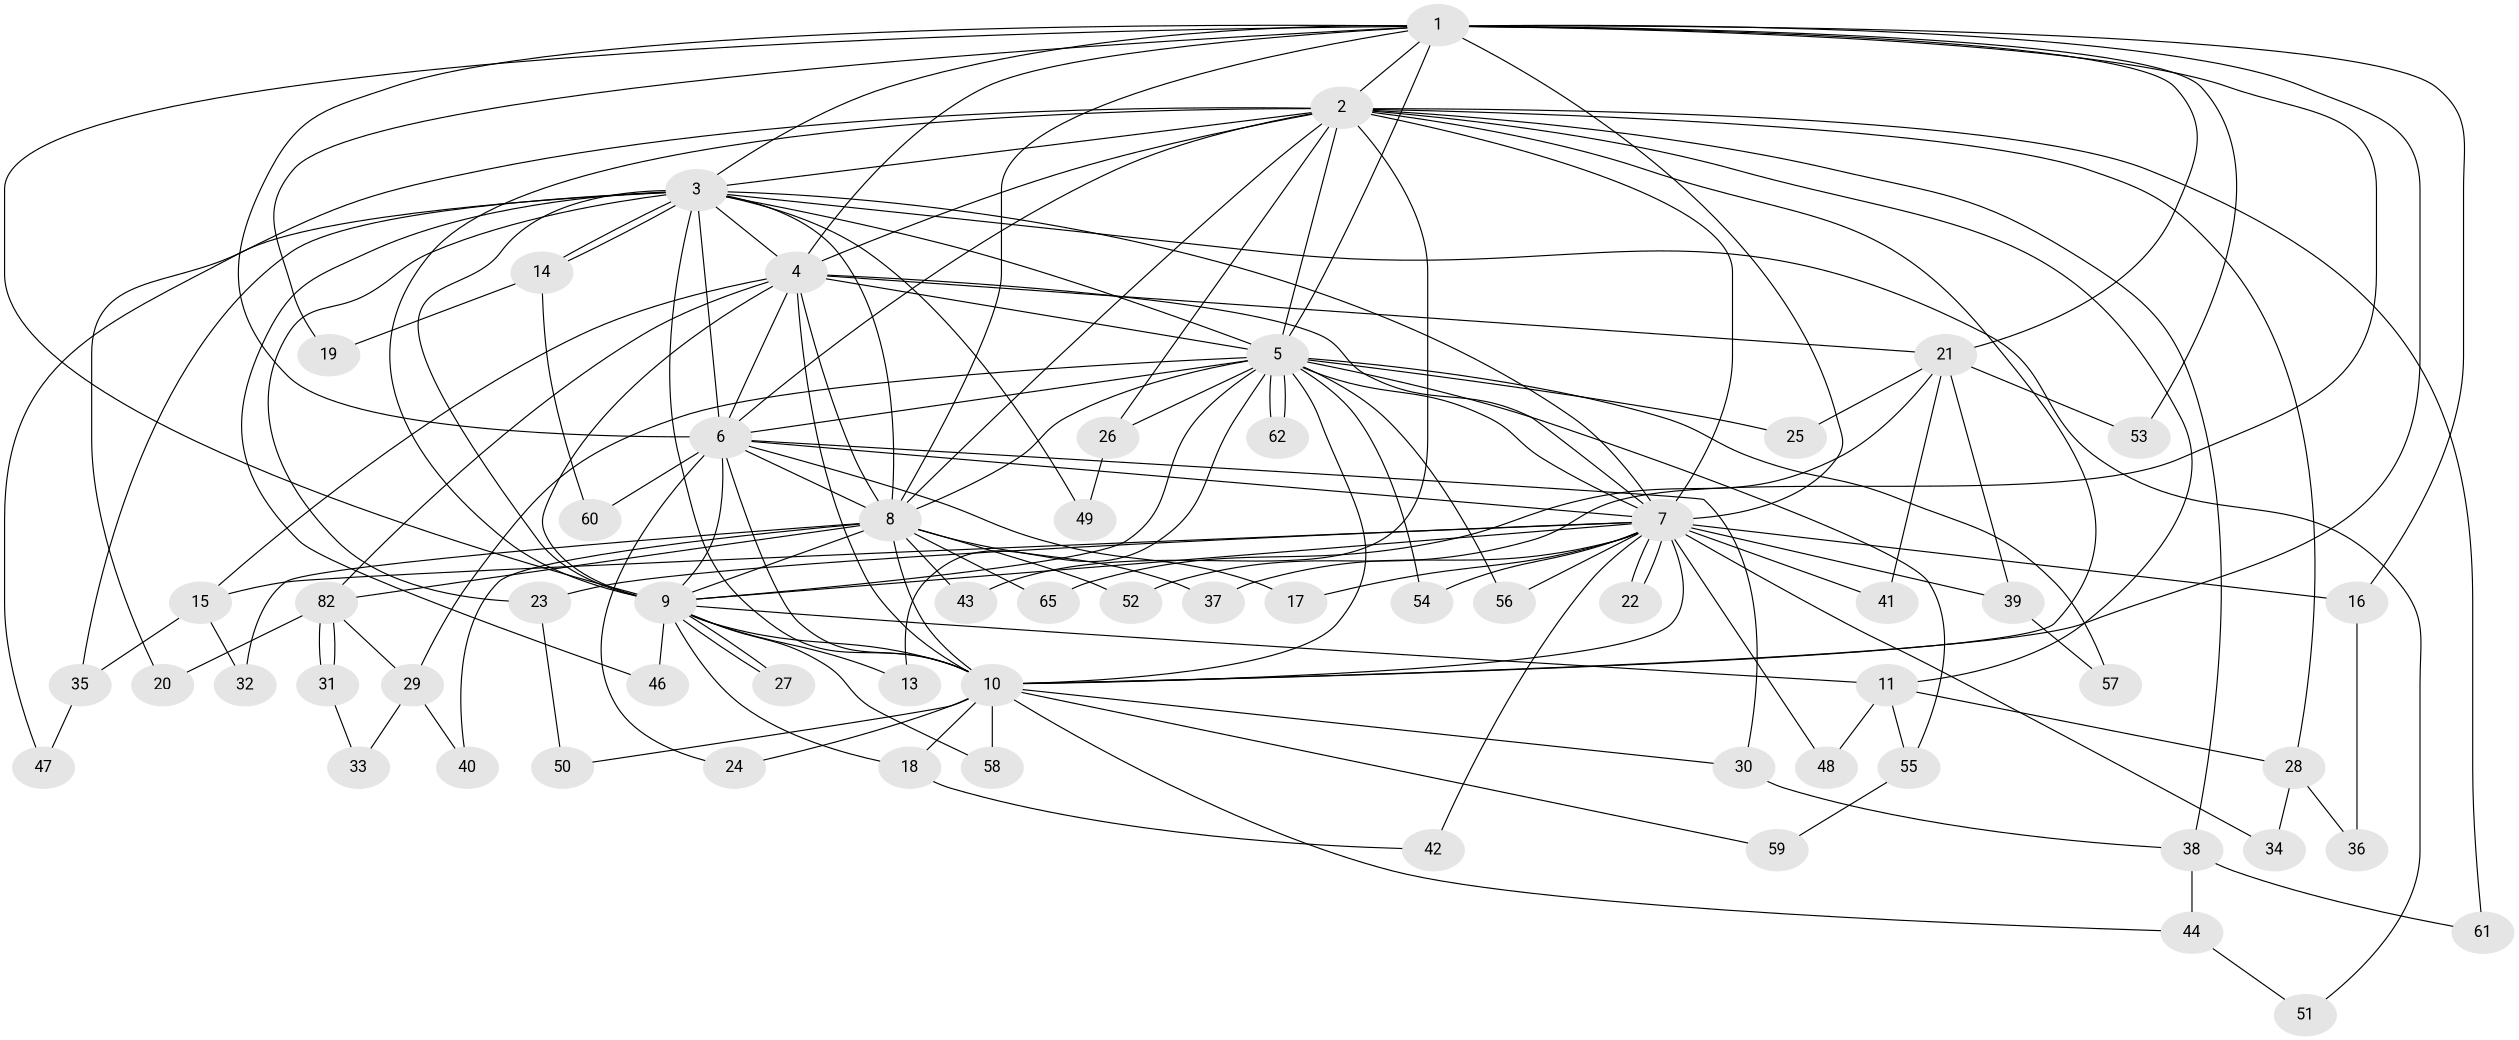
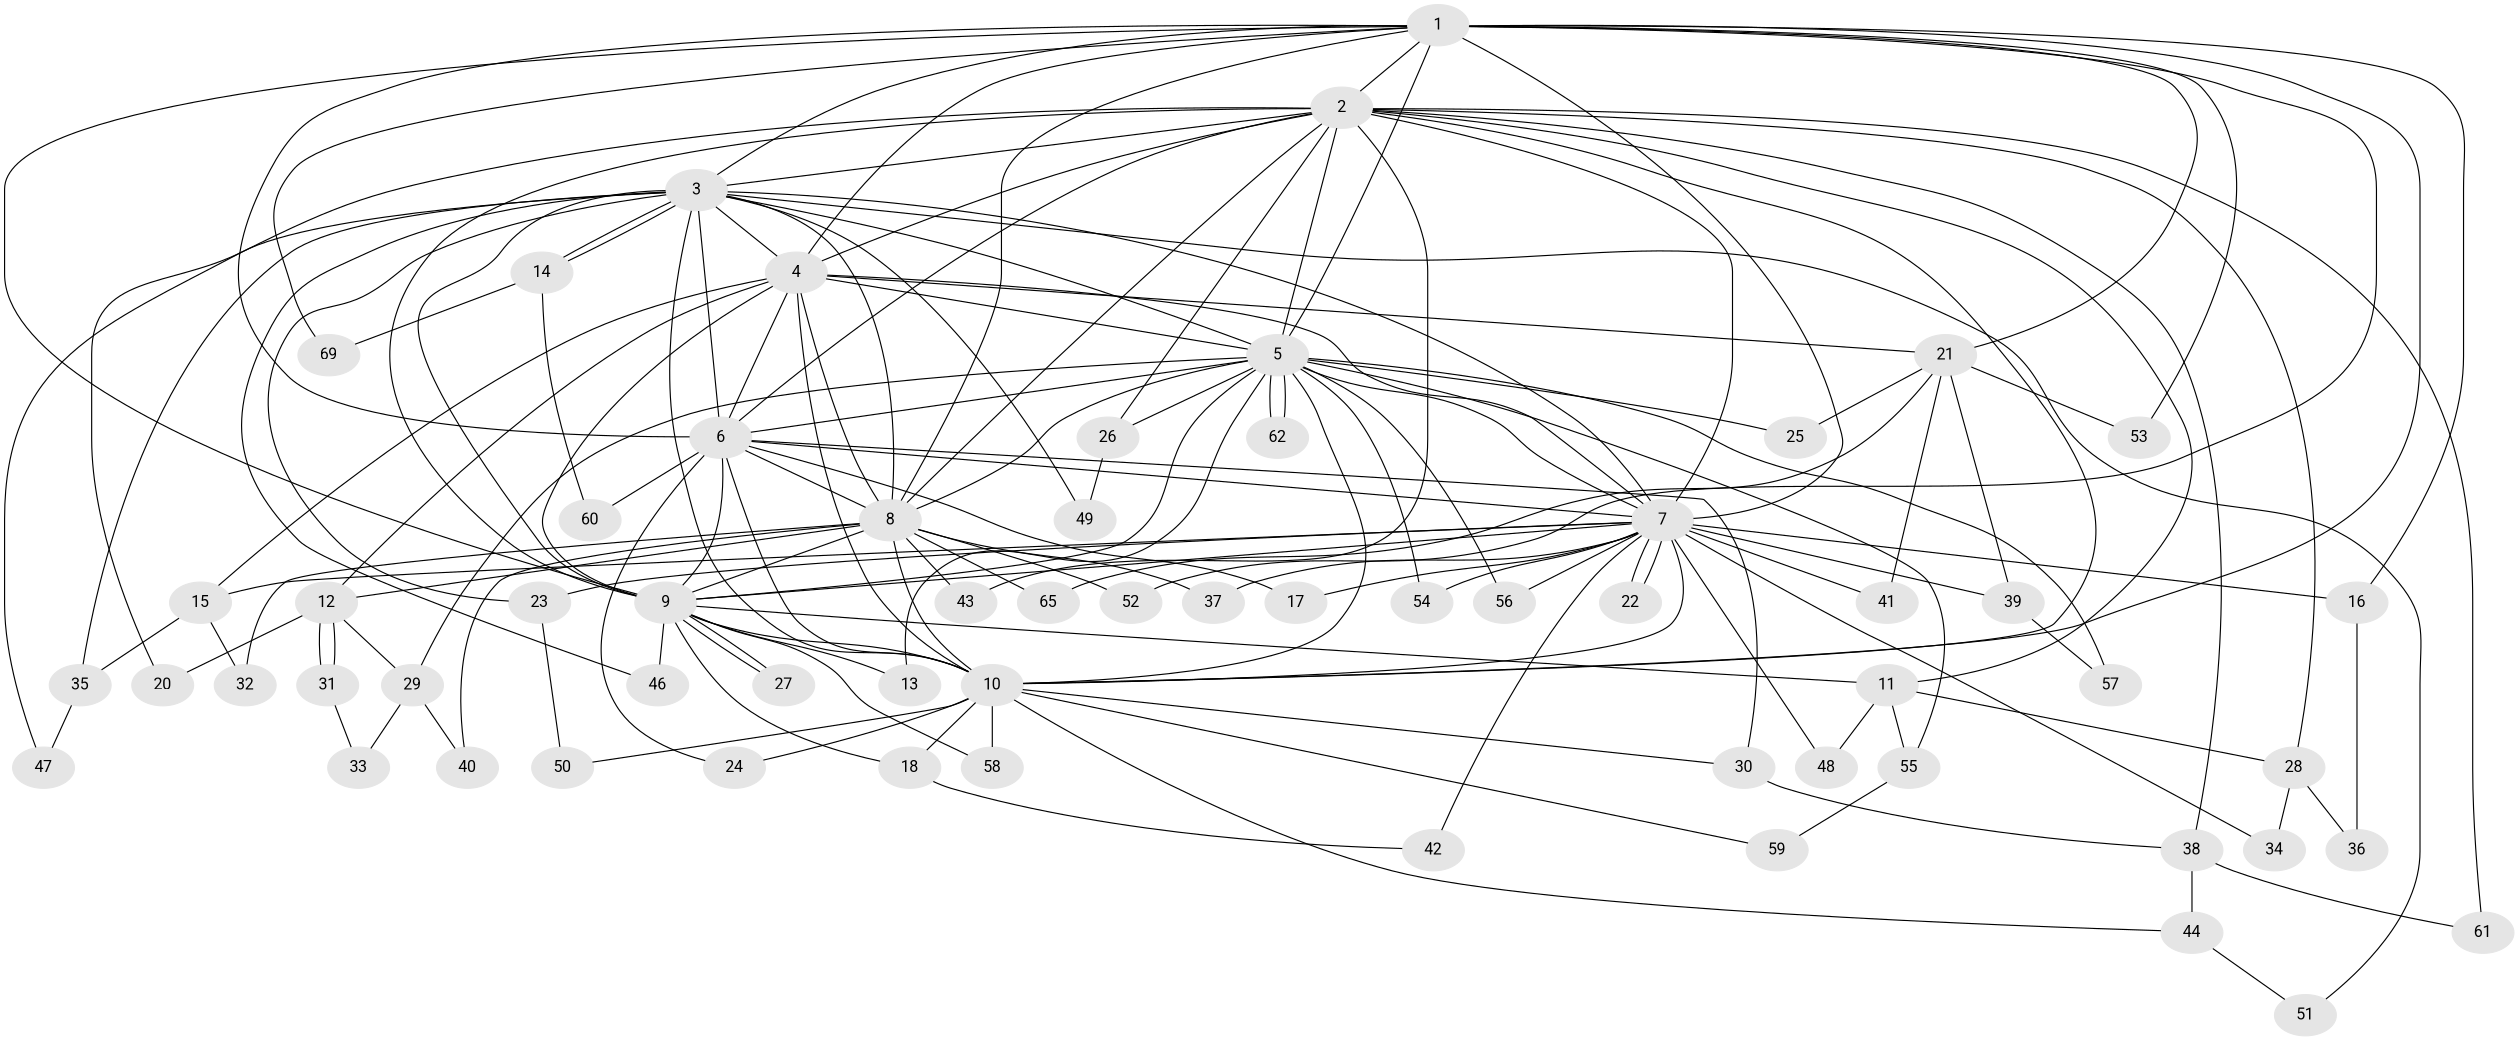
(329, 355) -> (329, 355)
(327, 603) -> (327, 603)
